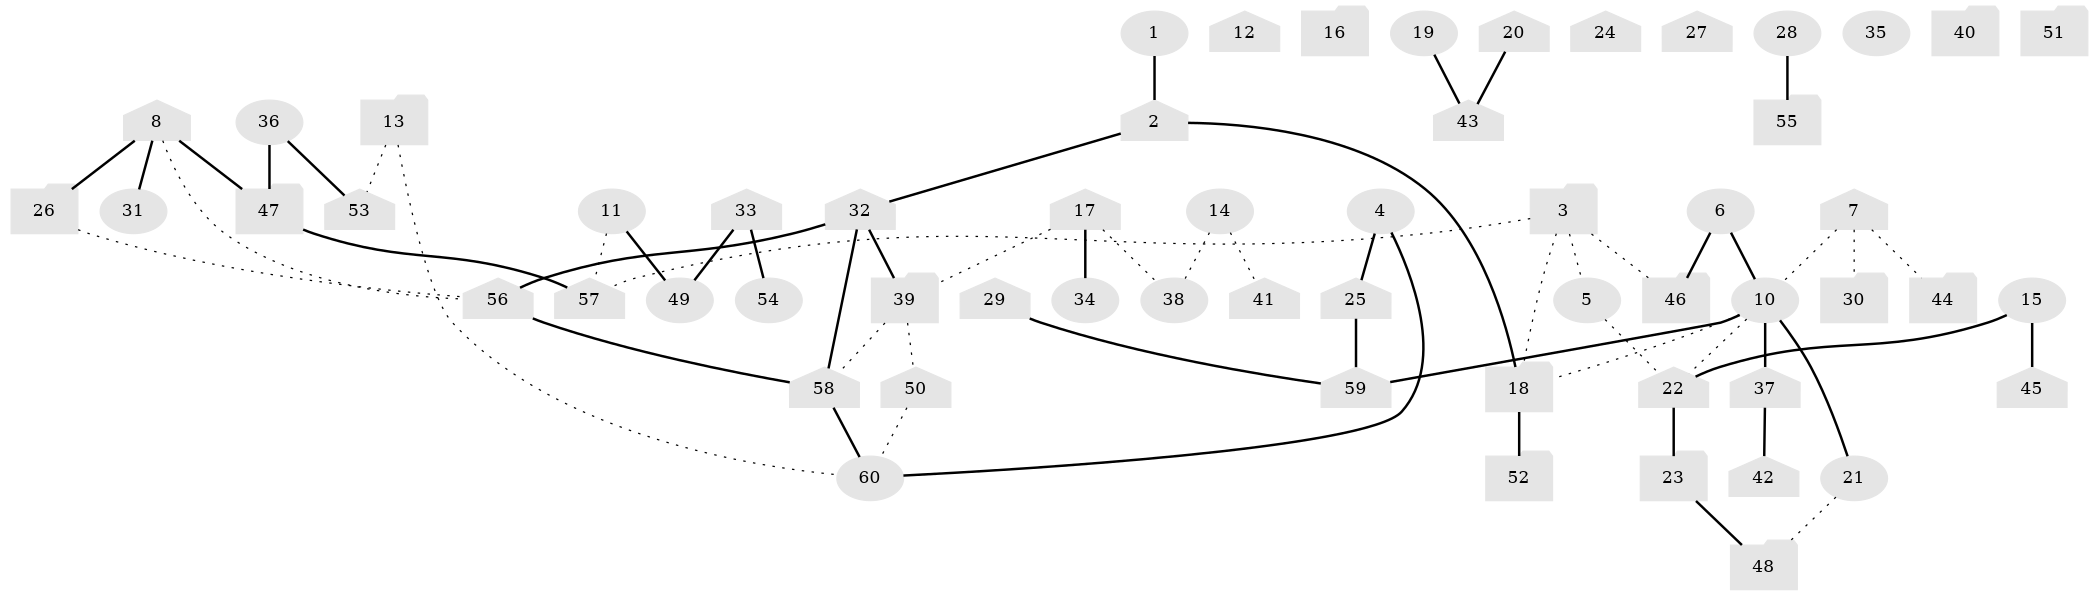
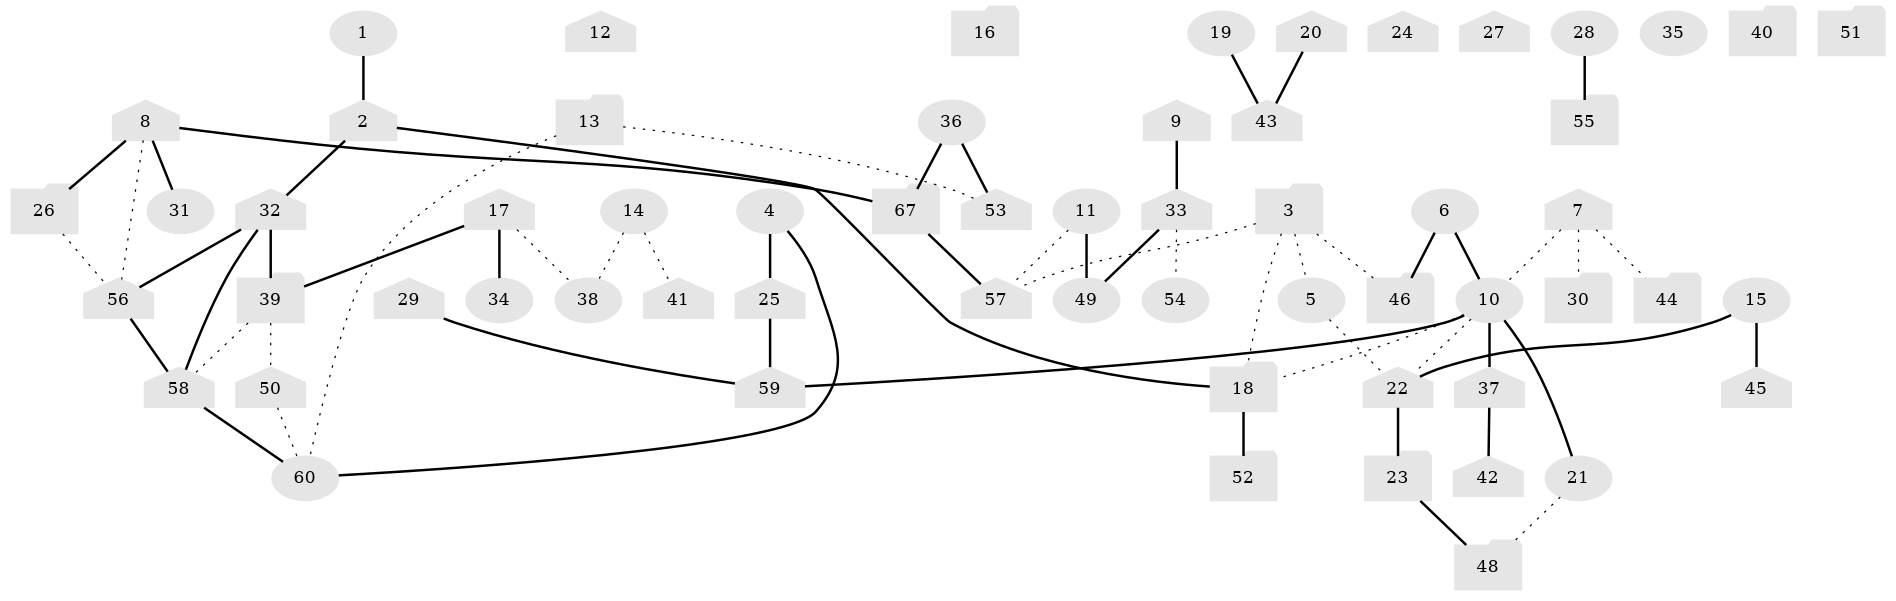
none -> (1177, 122)
(269, 211) -> (906, 211)
(994, 256) -> (392, 253)
(759, 261) -> (1176, 254)
